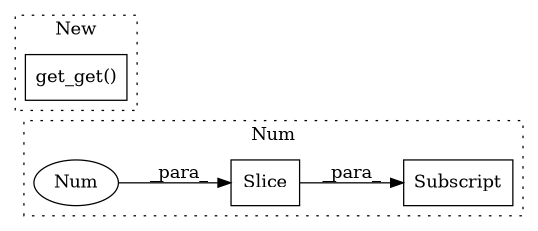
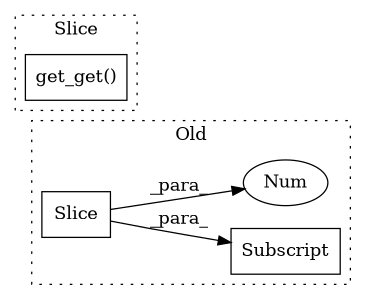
(76, 30) -> (76, 30)
(273, 135) -> (191, 135)
(168, 183) -> (171, 200)
